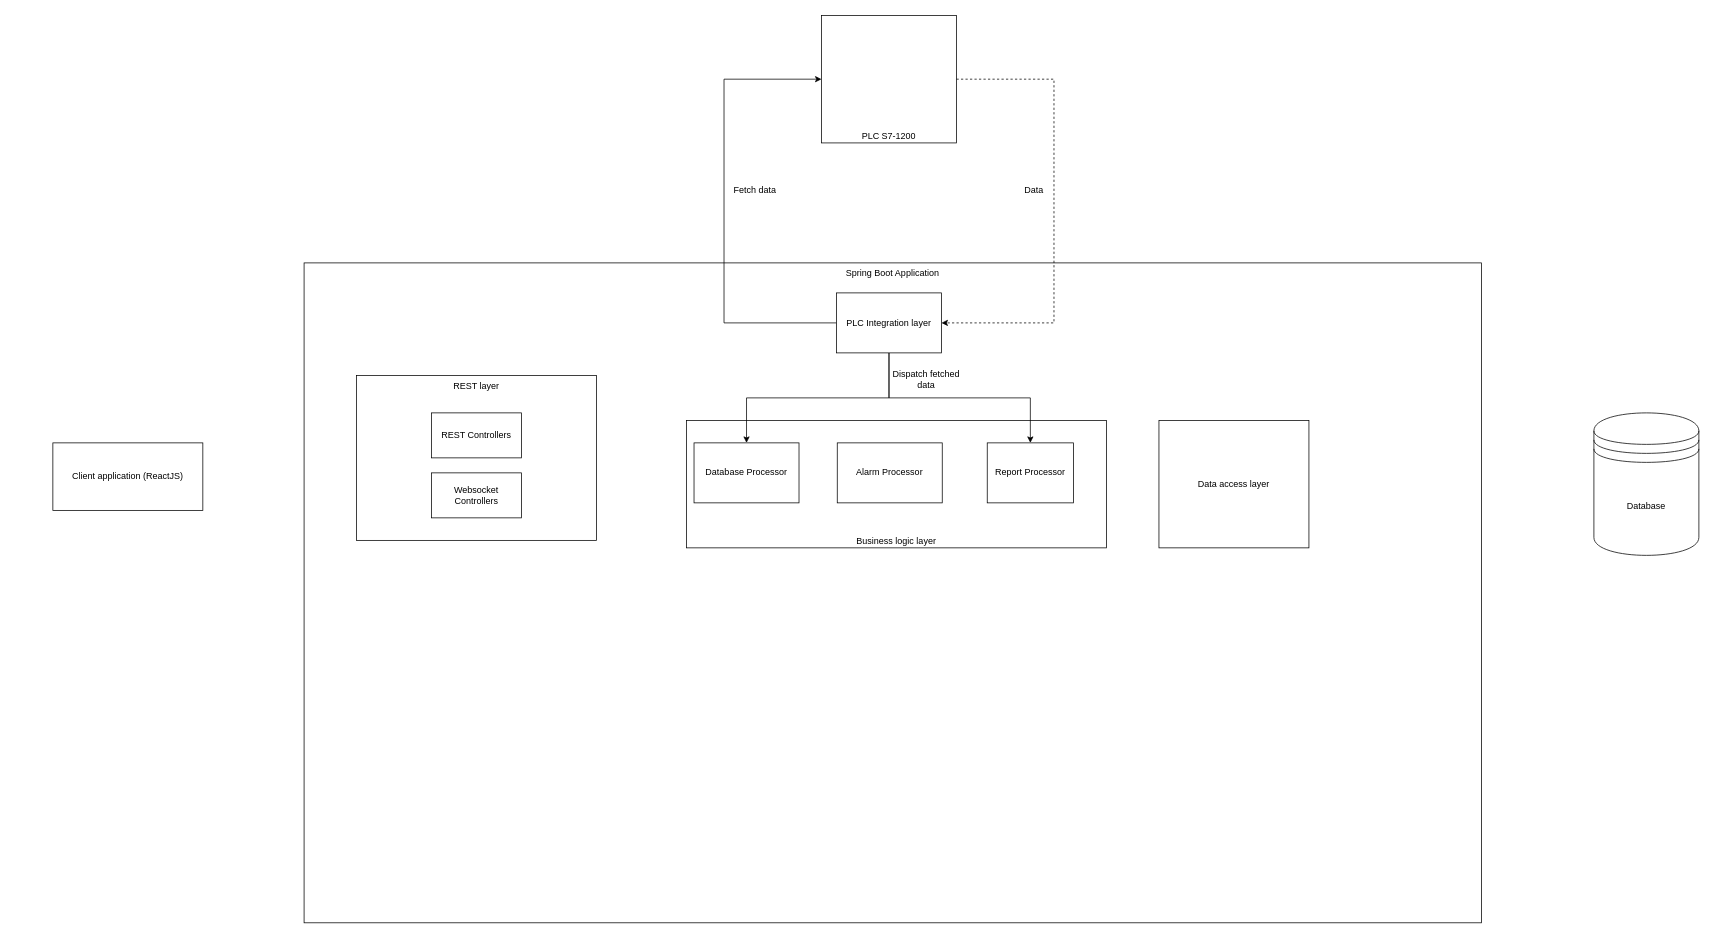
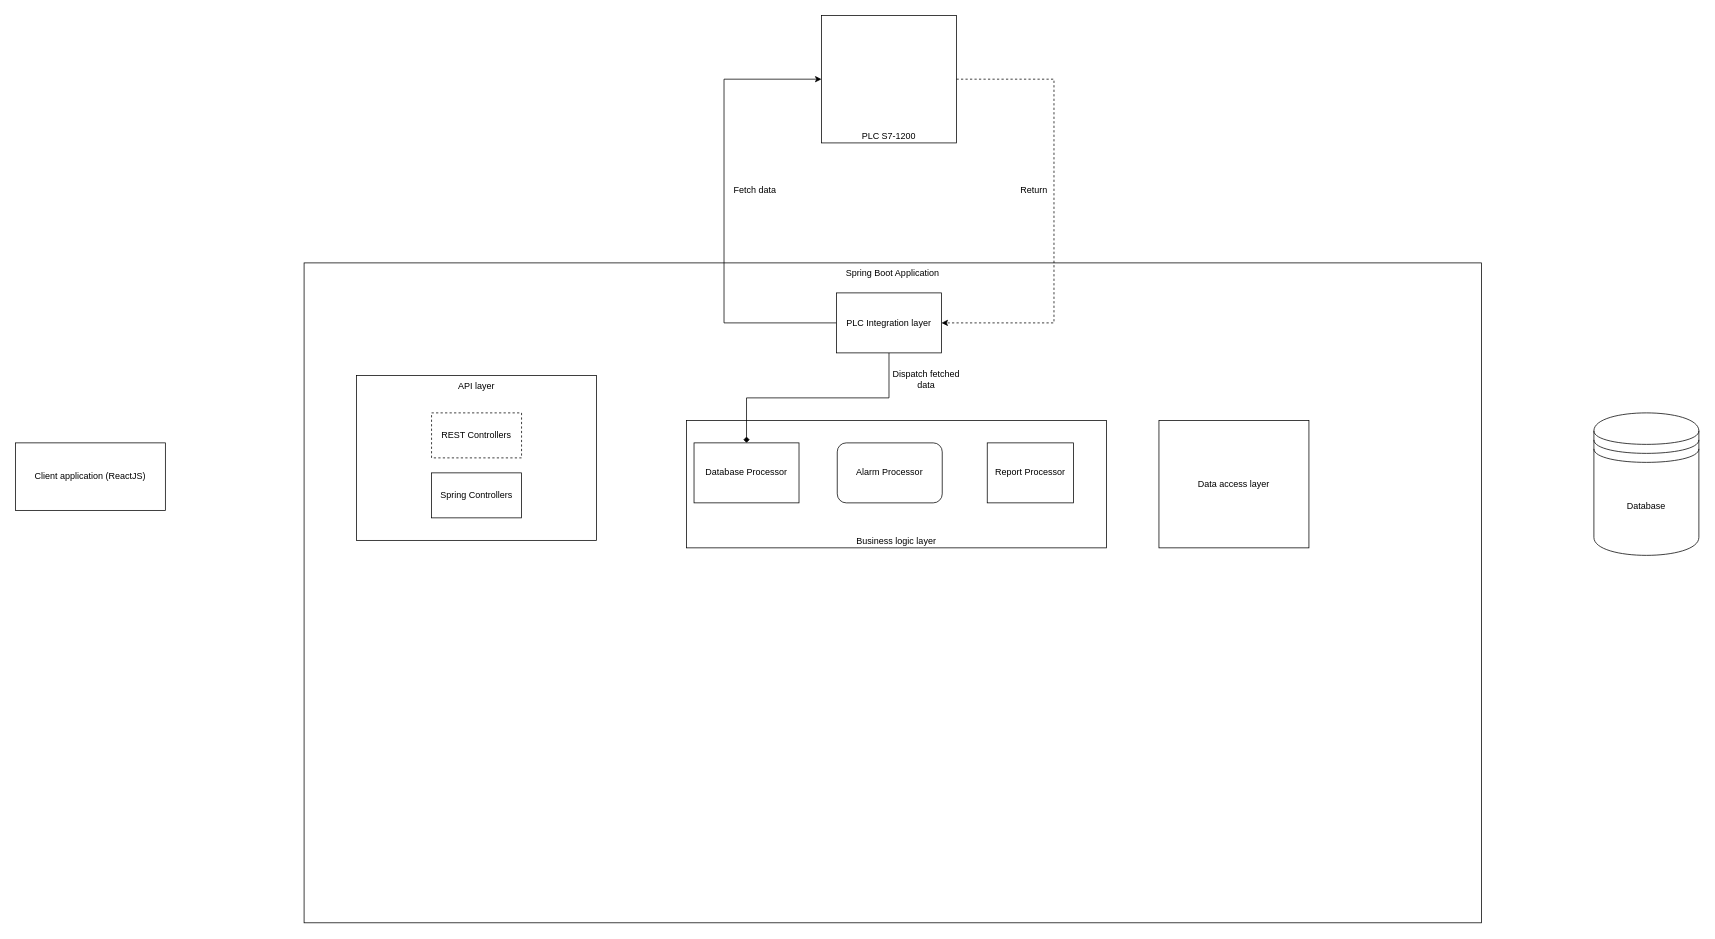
(1034, 190) -> (1034, 190)
(477, 386) -> (477, 386)
(1031, 417) -> none
(477, 435) -> (477, 435)
(747, 436) -> (747, 436)
(890, 473) -> (890, 473)
(128, 477) -> (90, 477)
(477, 495) -> (477, 495)
